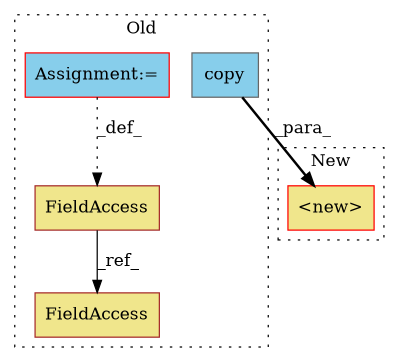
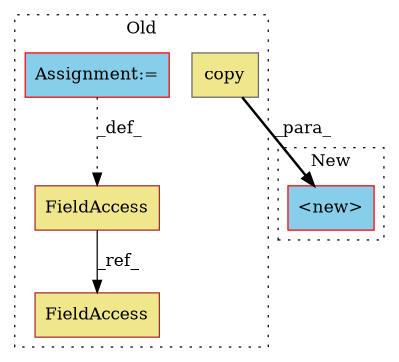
(225, 75) -> (225, 75)
(331, 208) -> (331, 208)
